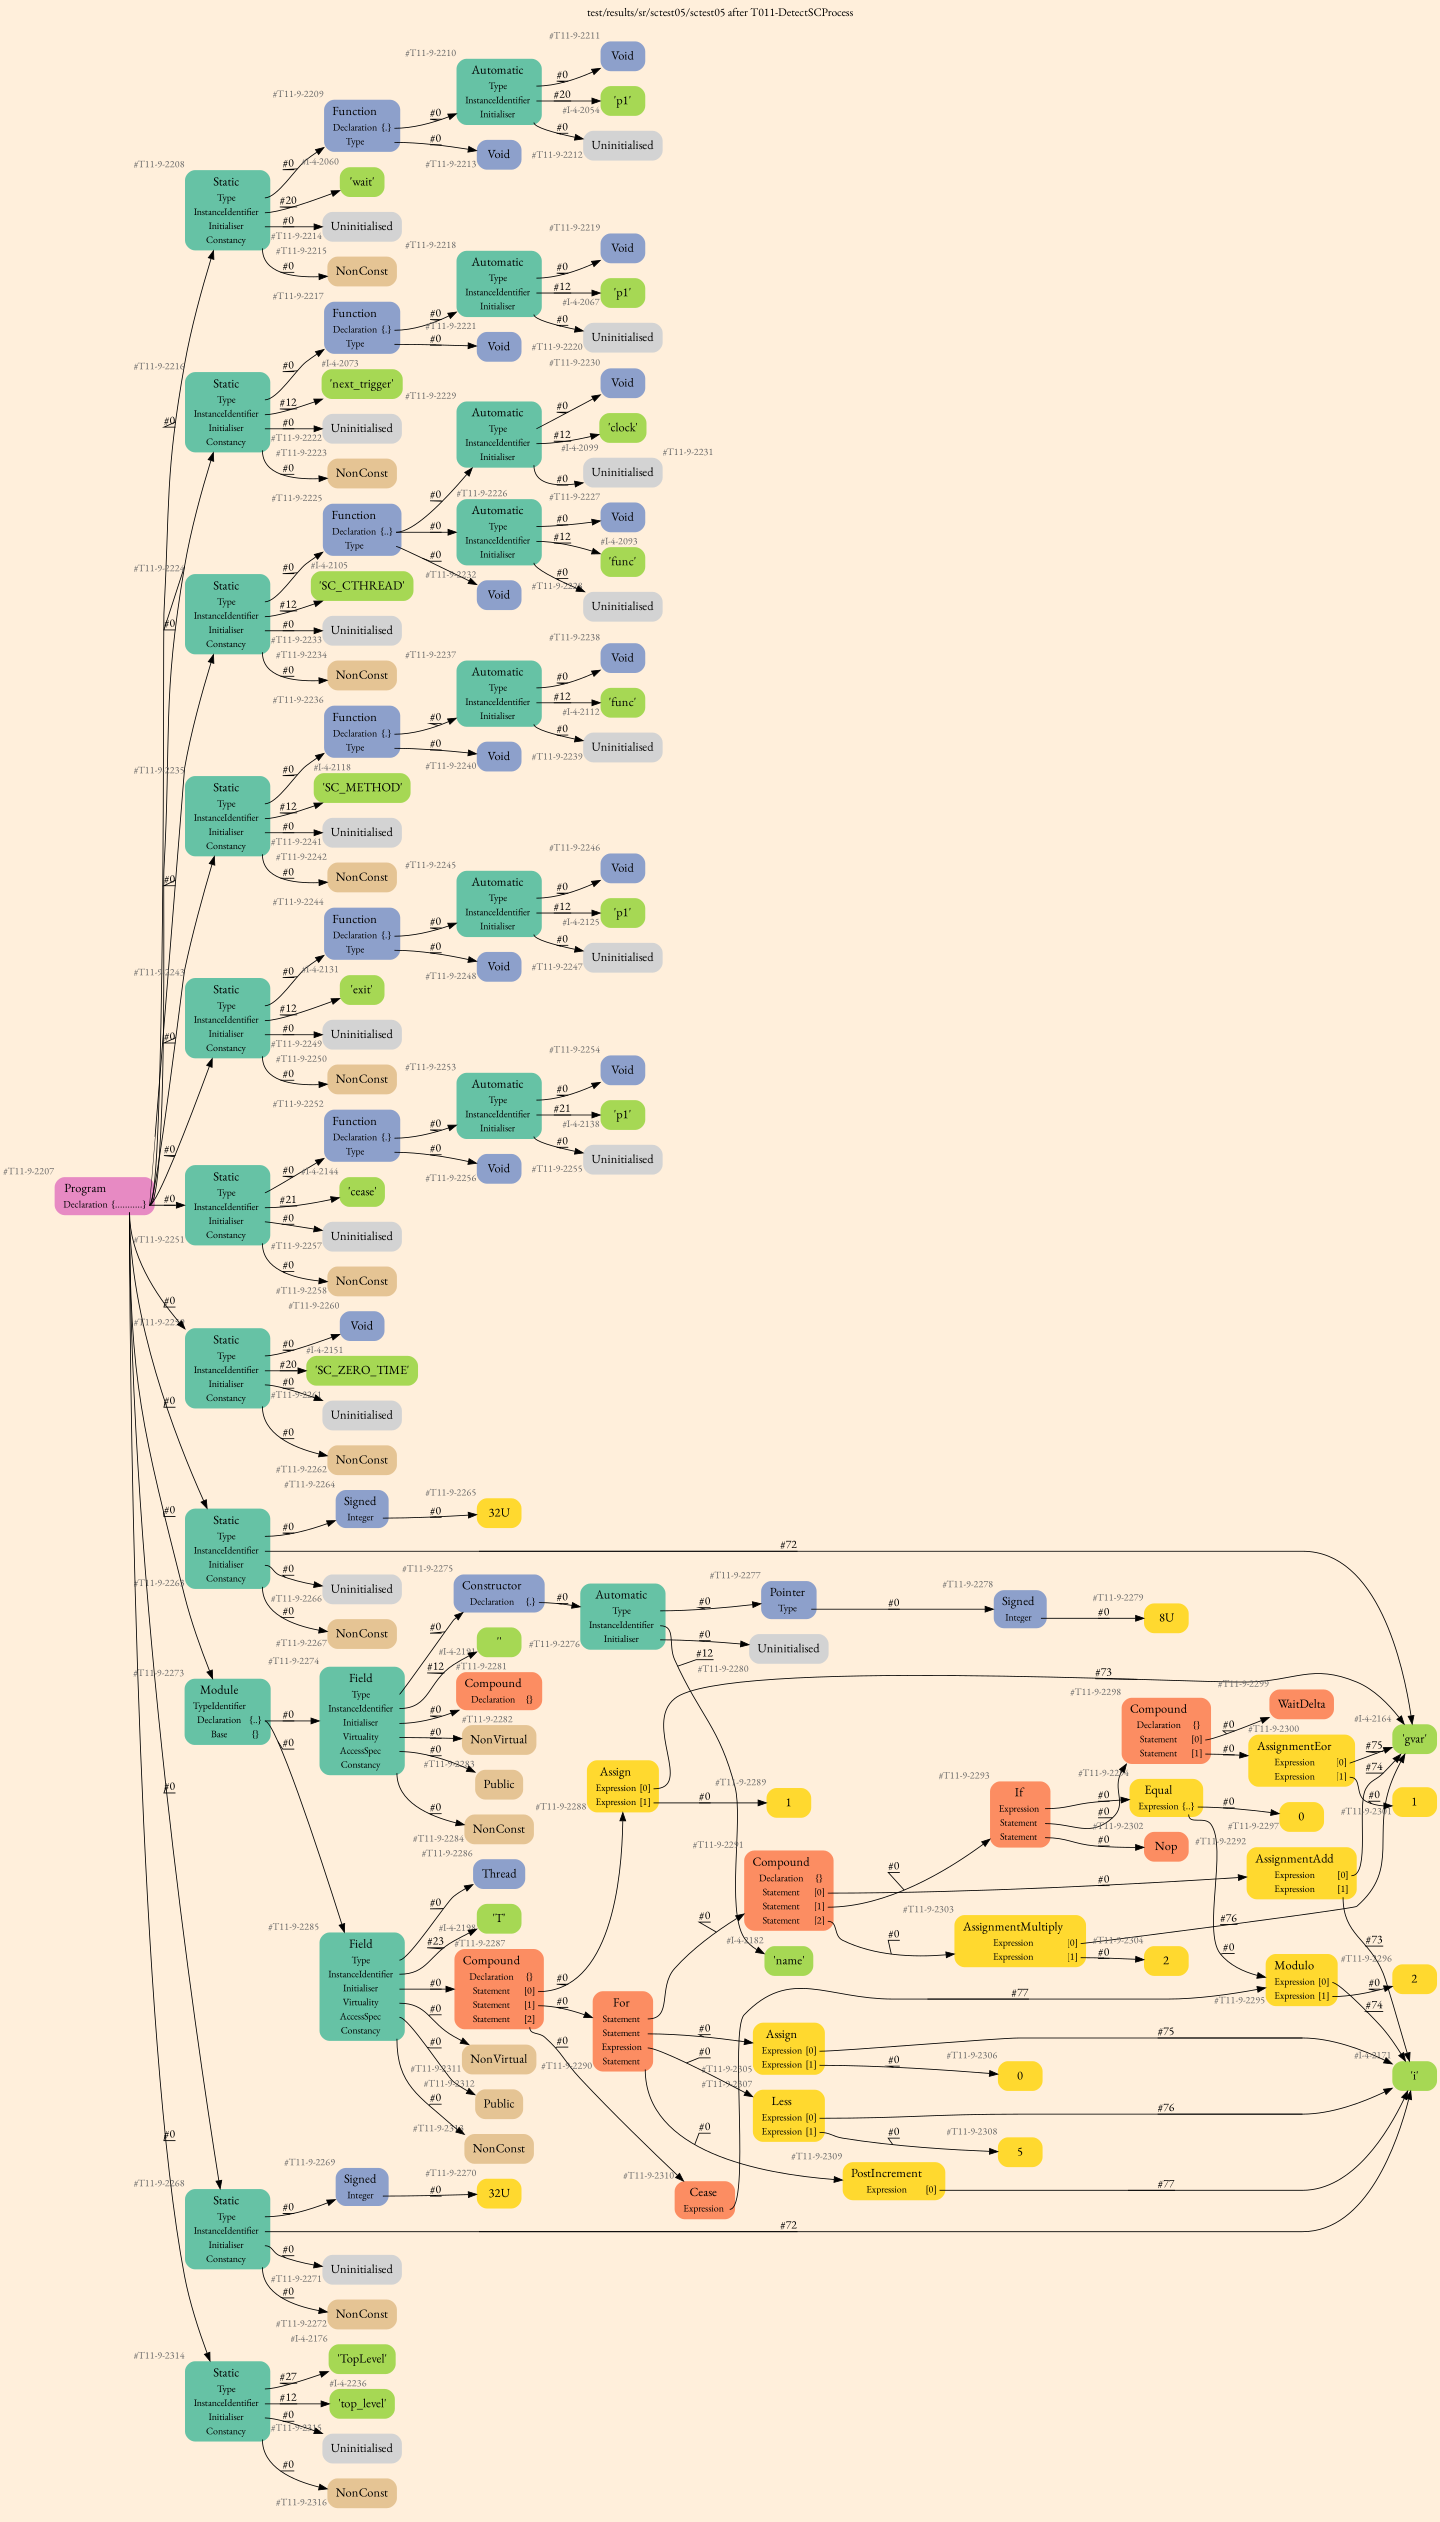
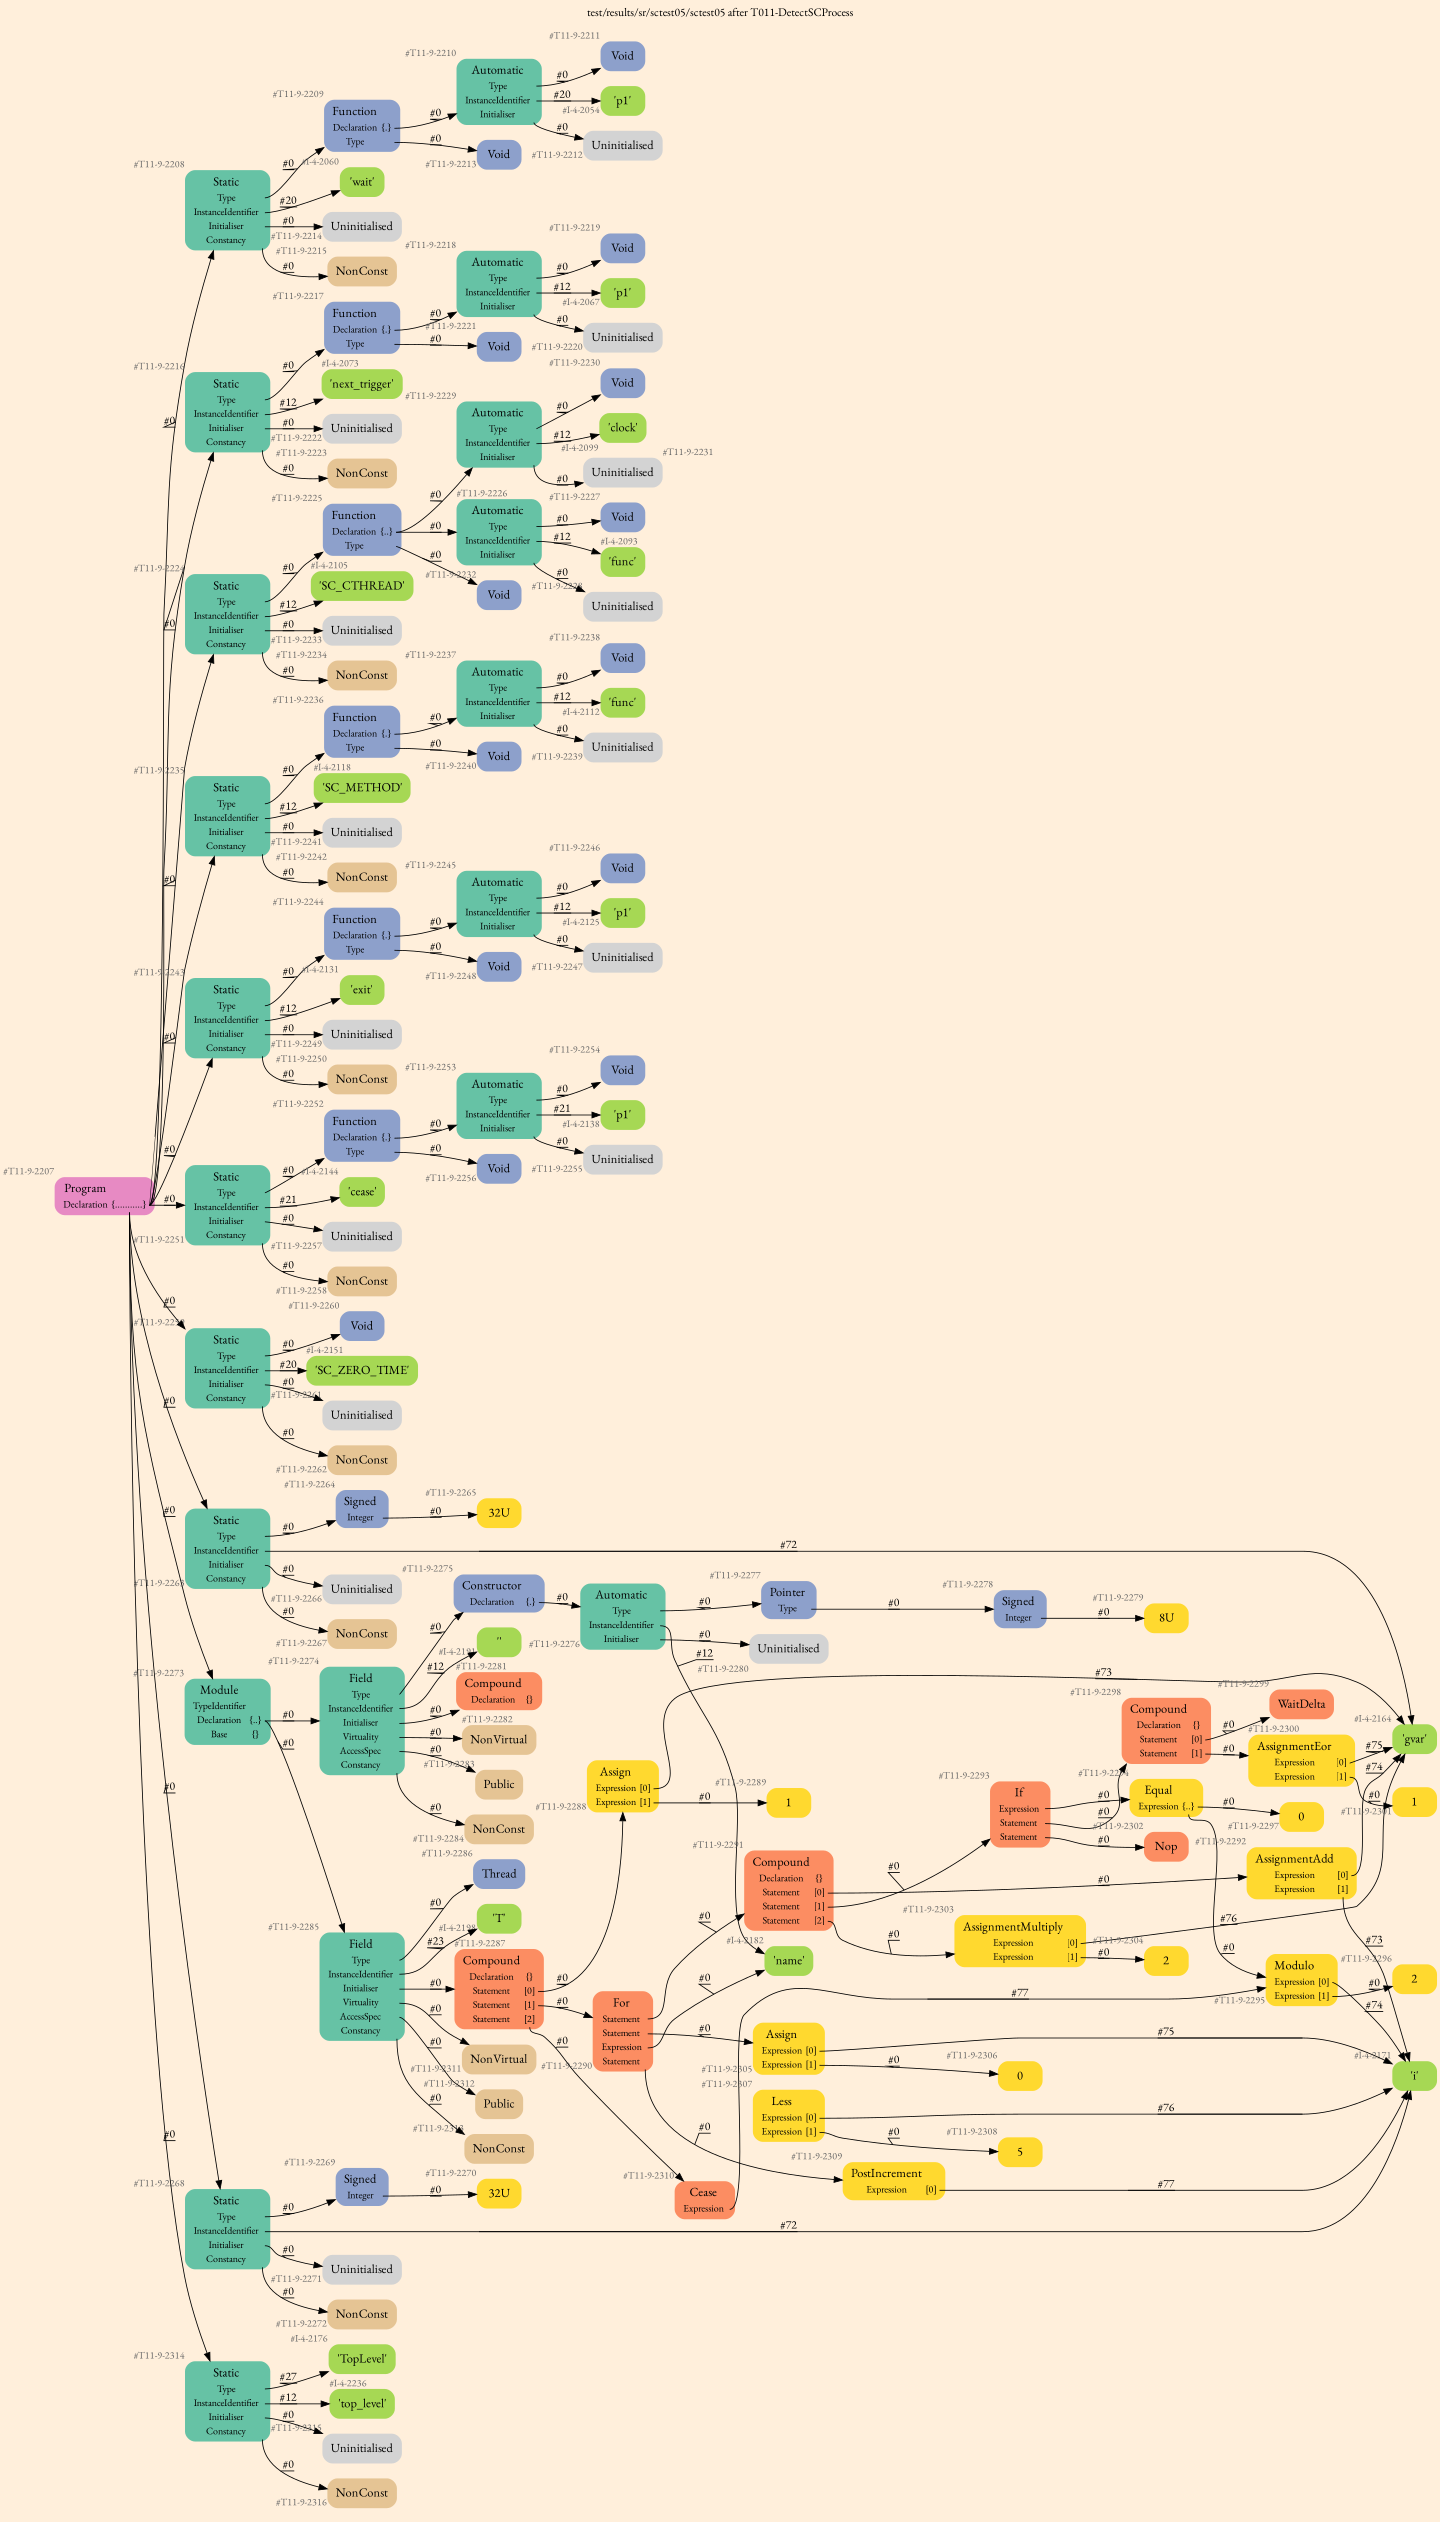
(697, 2068) -> (696, 2004)
